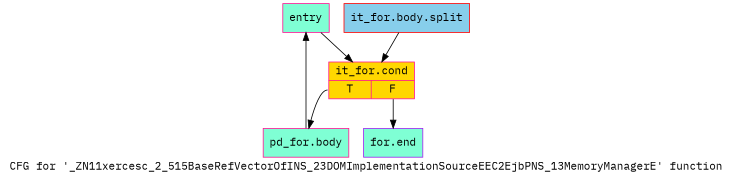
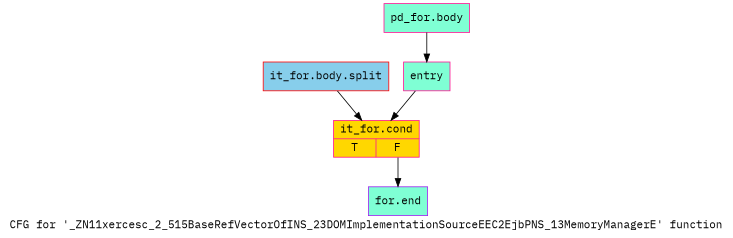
(317, 103) -> none
